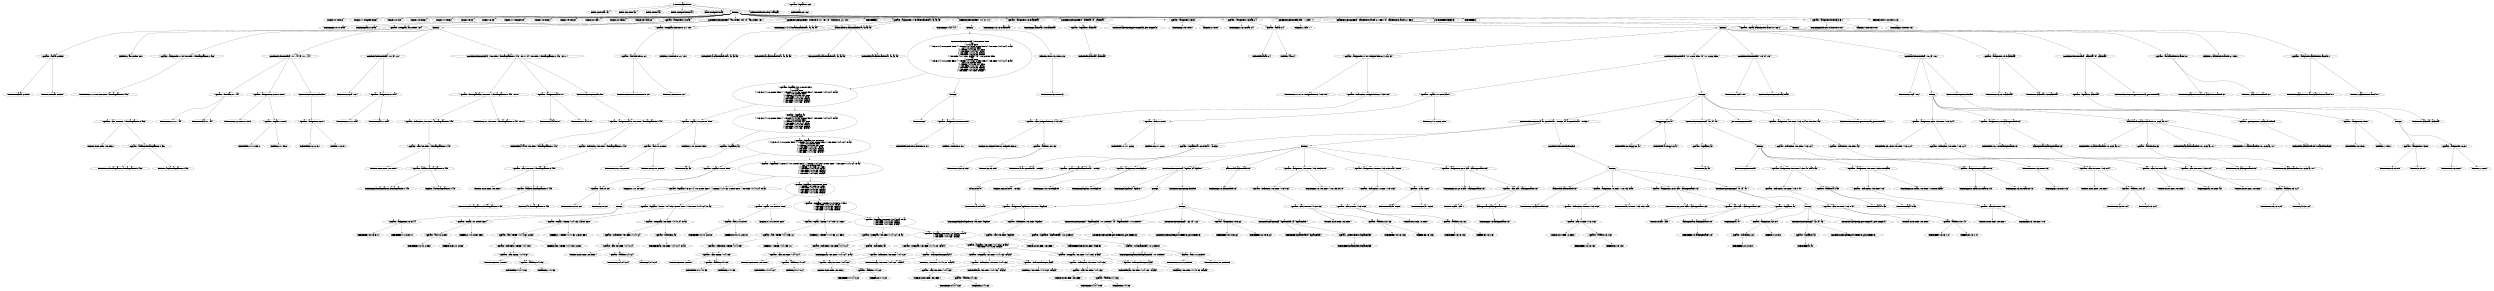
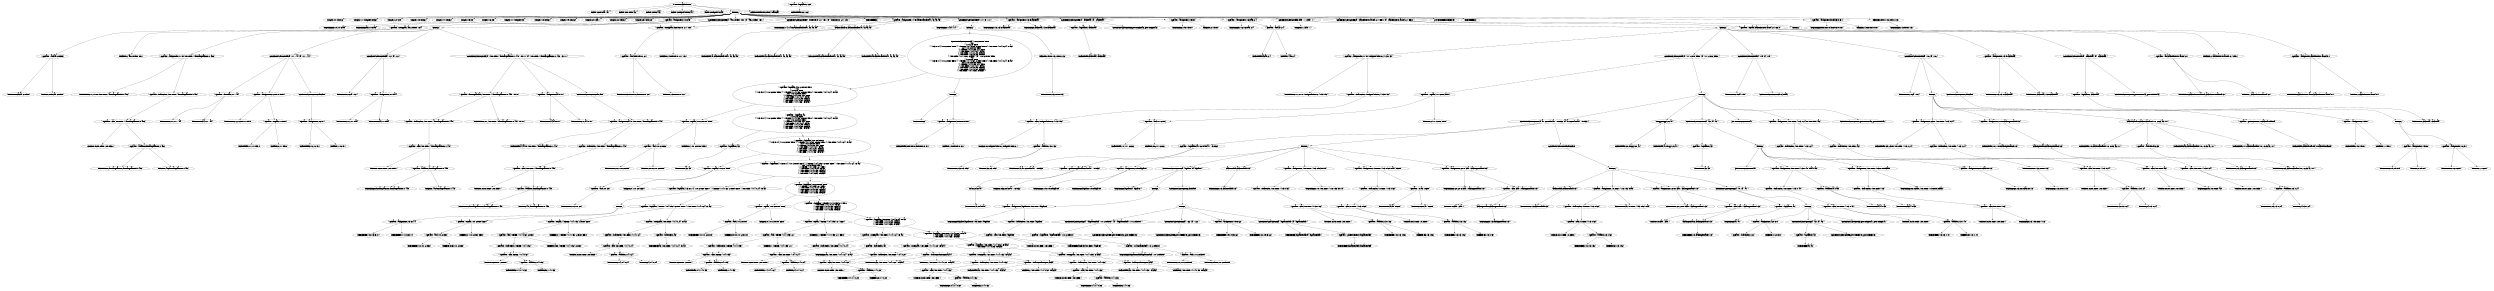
(975, 20) -> (975, 20)
none -> (173, 95)
(1774, 95) -> (1774, 95)
(1976, 189) -> none
(600, 206) -> none
(1743, 246) -> none
